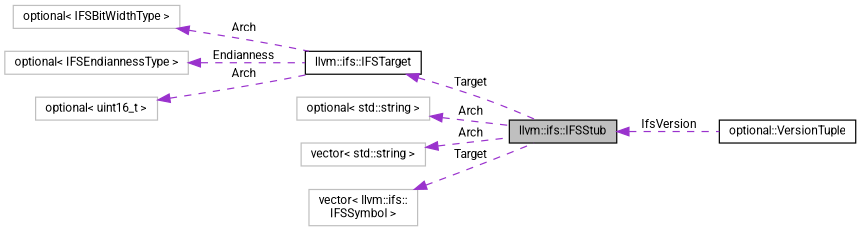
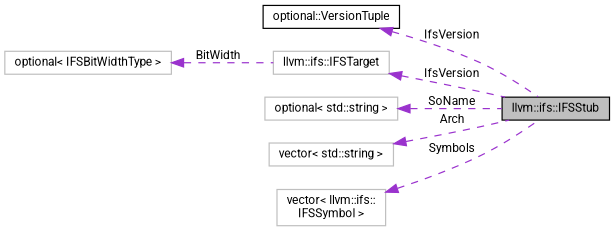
(243, 28) -> (217, 56)
(97, 63) -> none
(363, 63) -> (331, 63)
(470, 83) -> (451, 74)
(97, 109) -> none
(470, 112) -> (451, 102)
(674, 132) -> (468, 57)
(470, 155) -> (451, 149)
